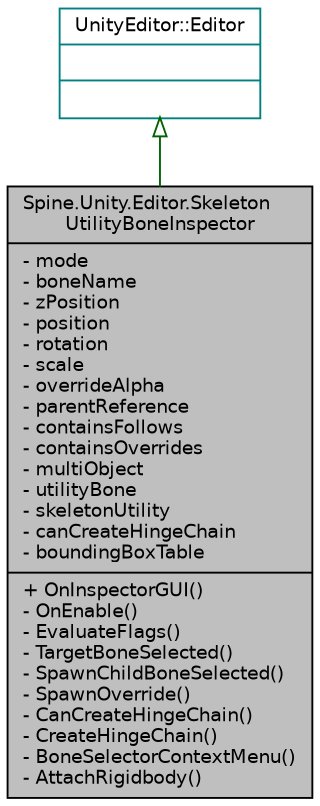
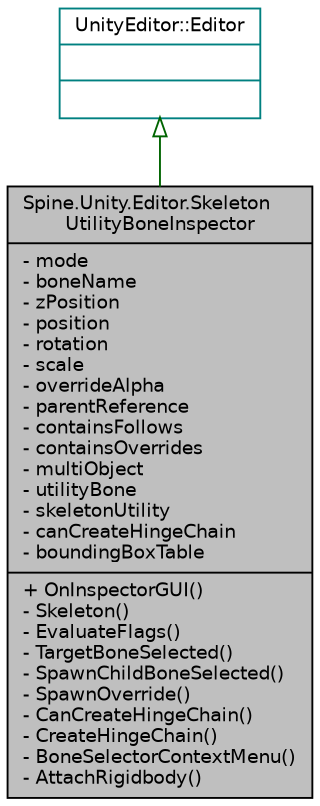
(80, 611) -> (77, 611)
